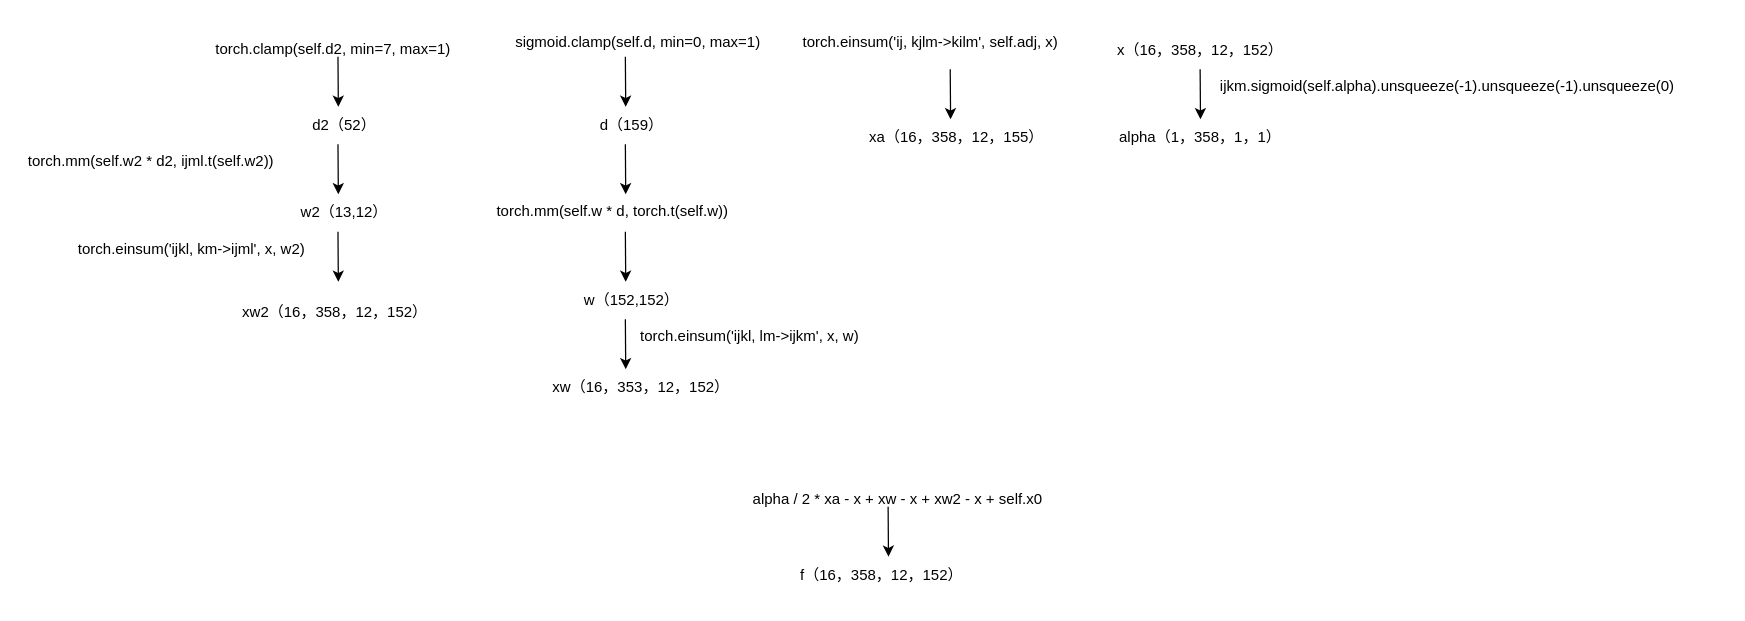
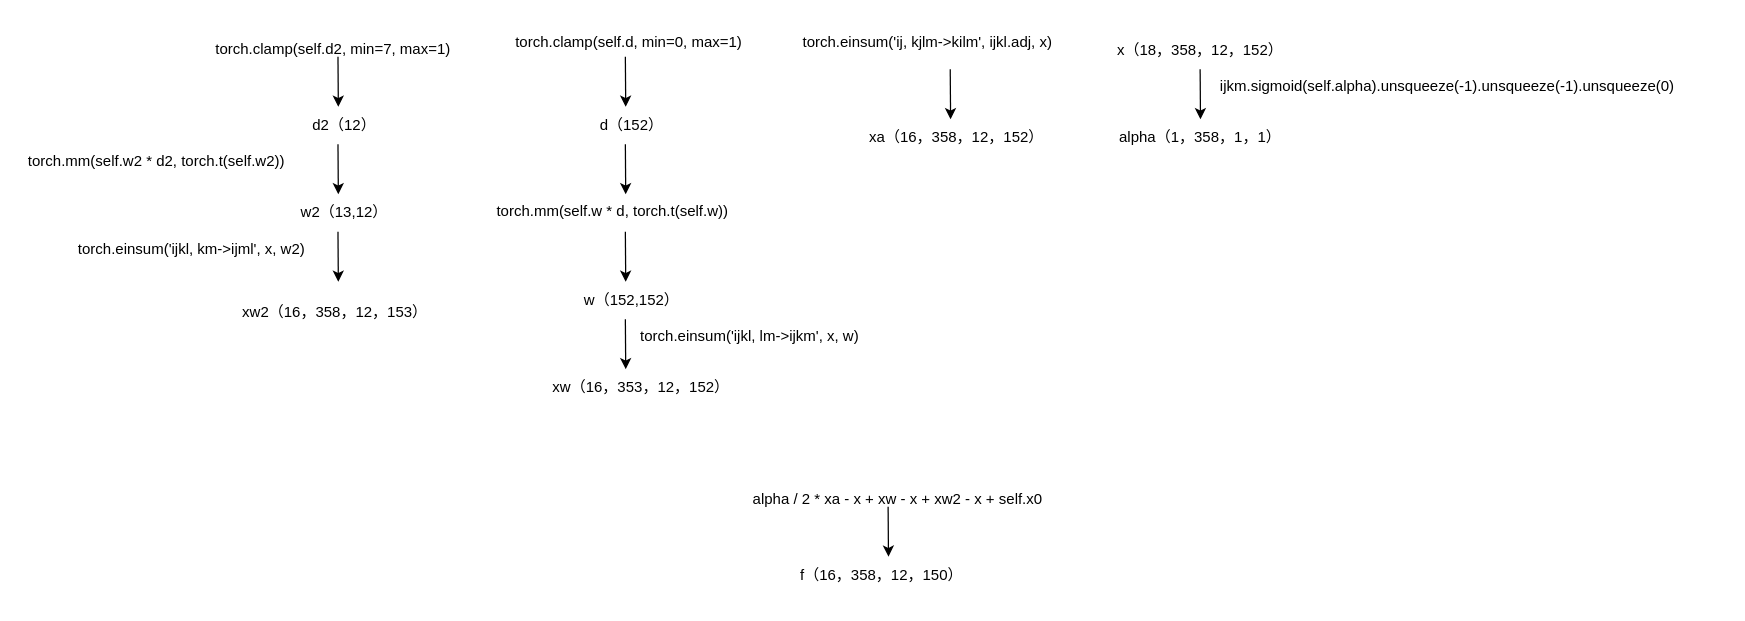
(641, 43) -> (637, 43)
(1201, 51) -> (1201, 51)
(952, 52) -> (951, 43)
(344, 126) -> (344, 126)
(632, 126) -> (632, 126)
(957, 138) -> (957, 138)
(169, 162) -> (177, 162)
(335, 313) -> (335, 313)
(882, 576) -> (882, 576)
